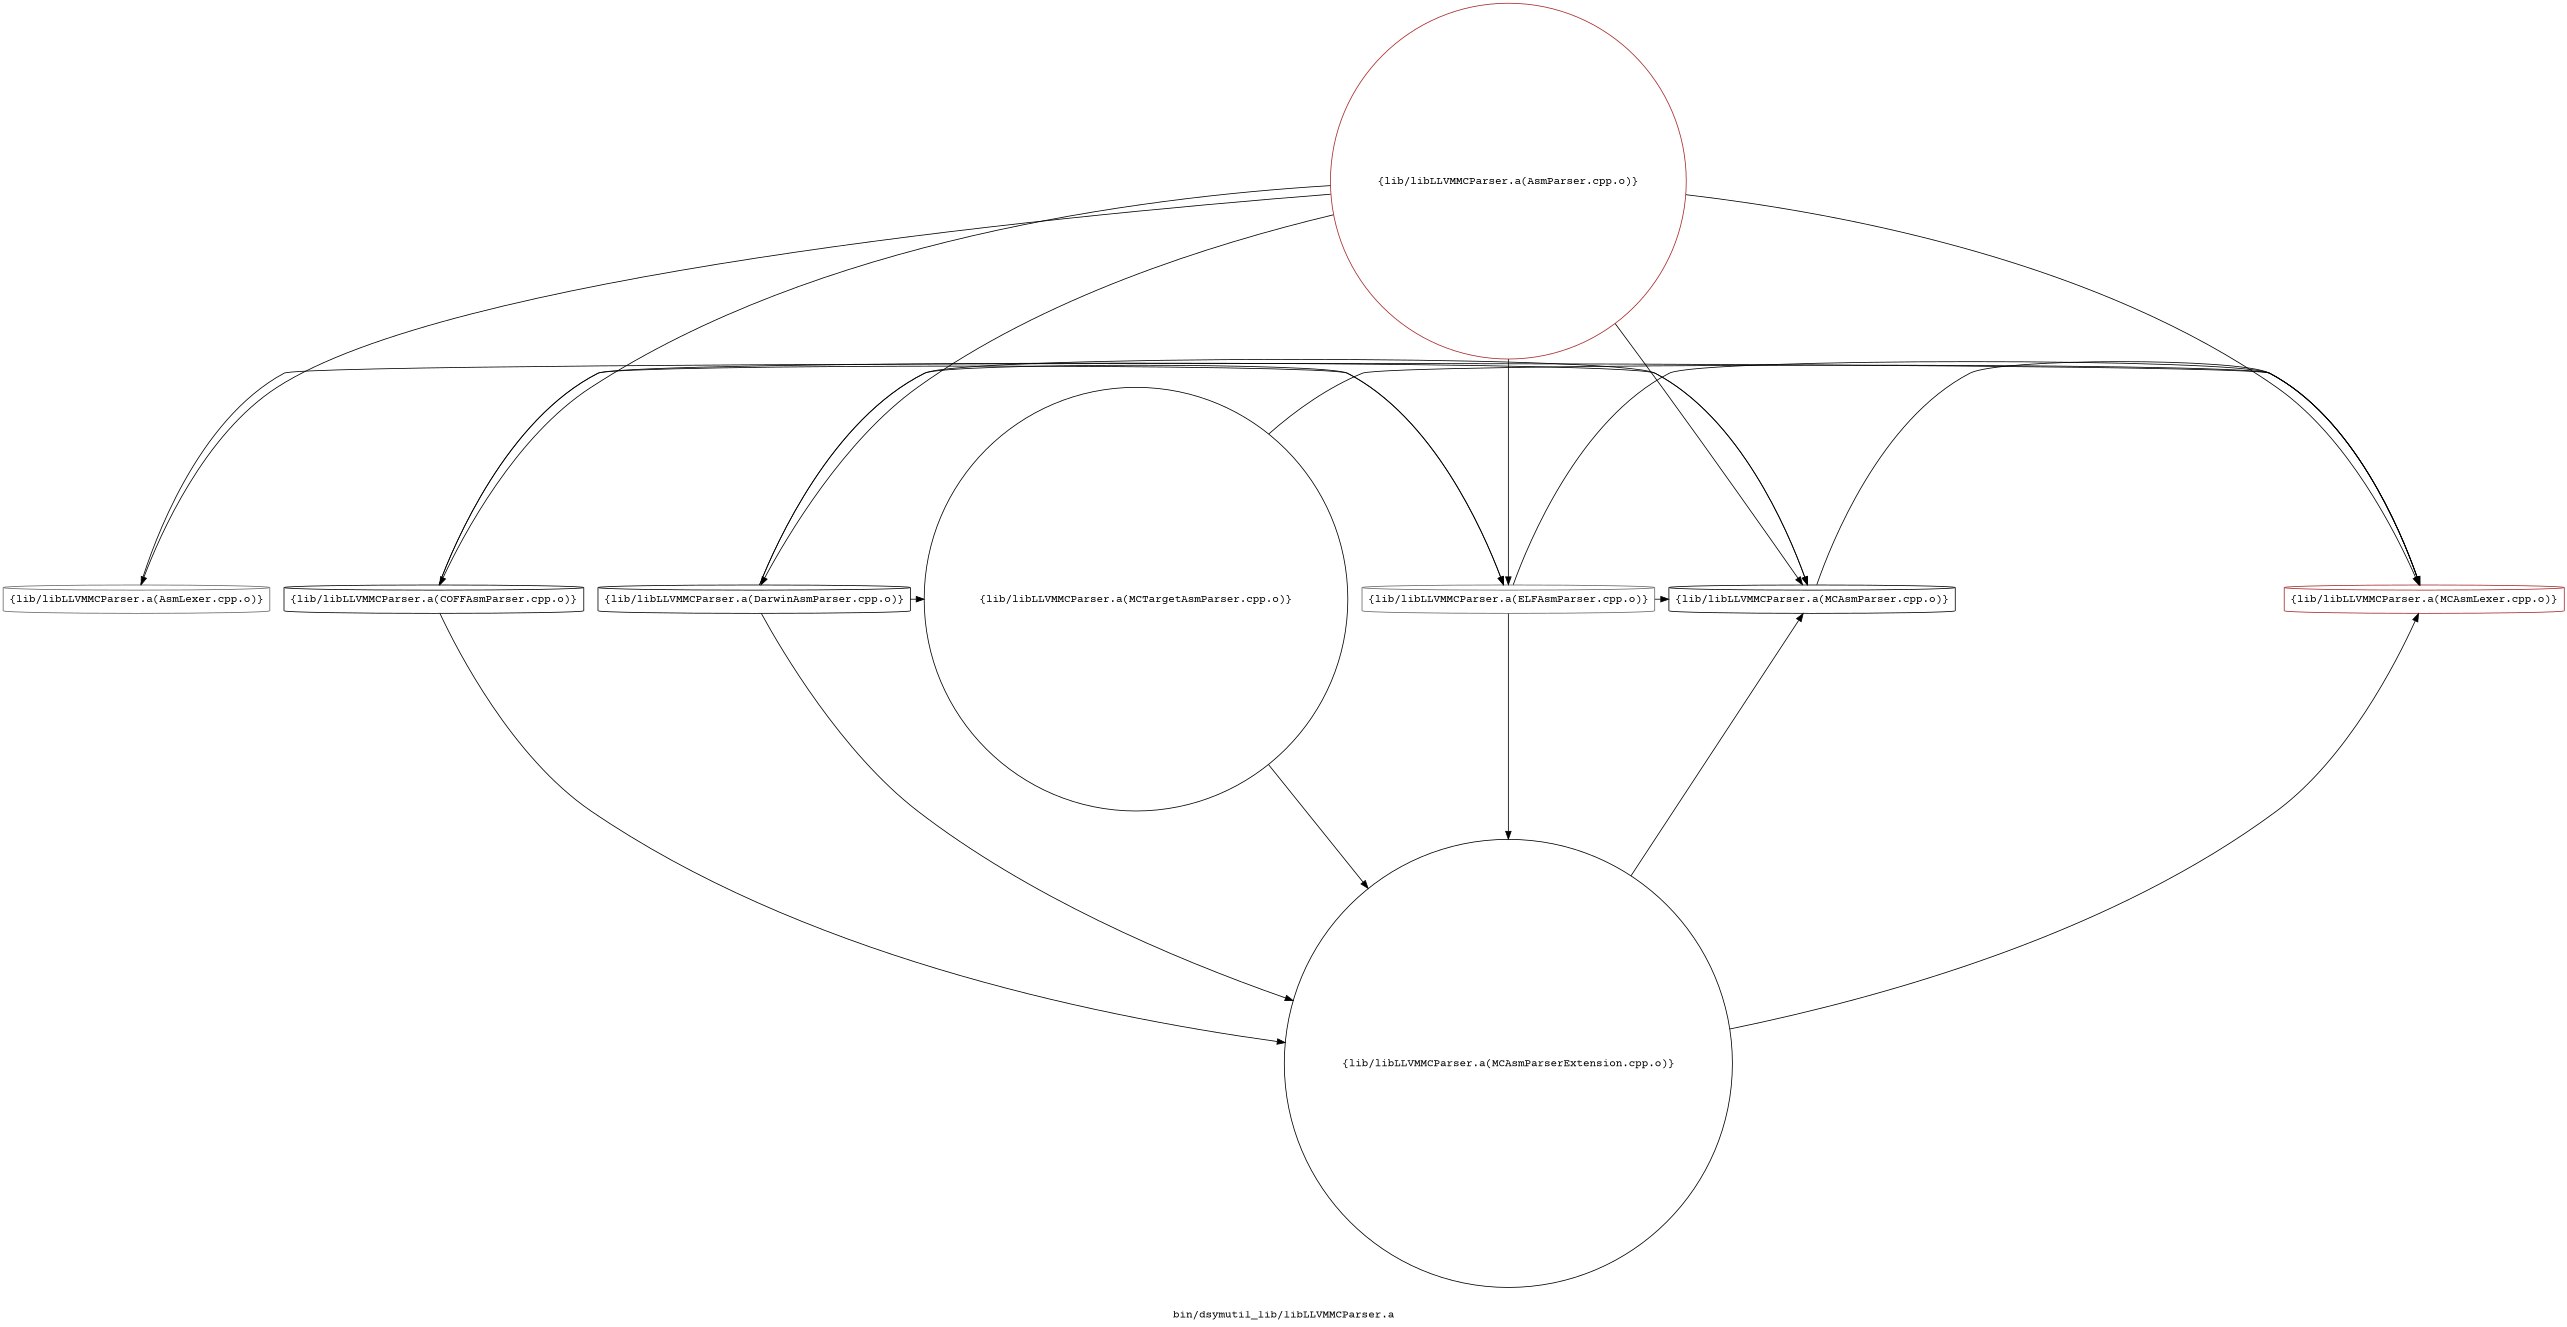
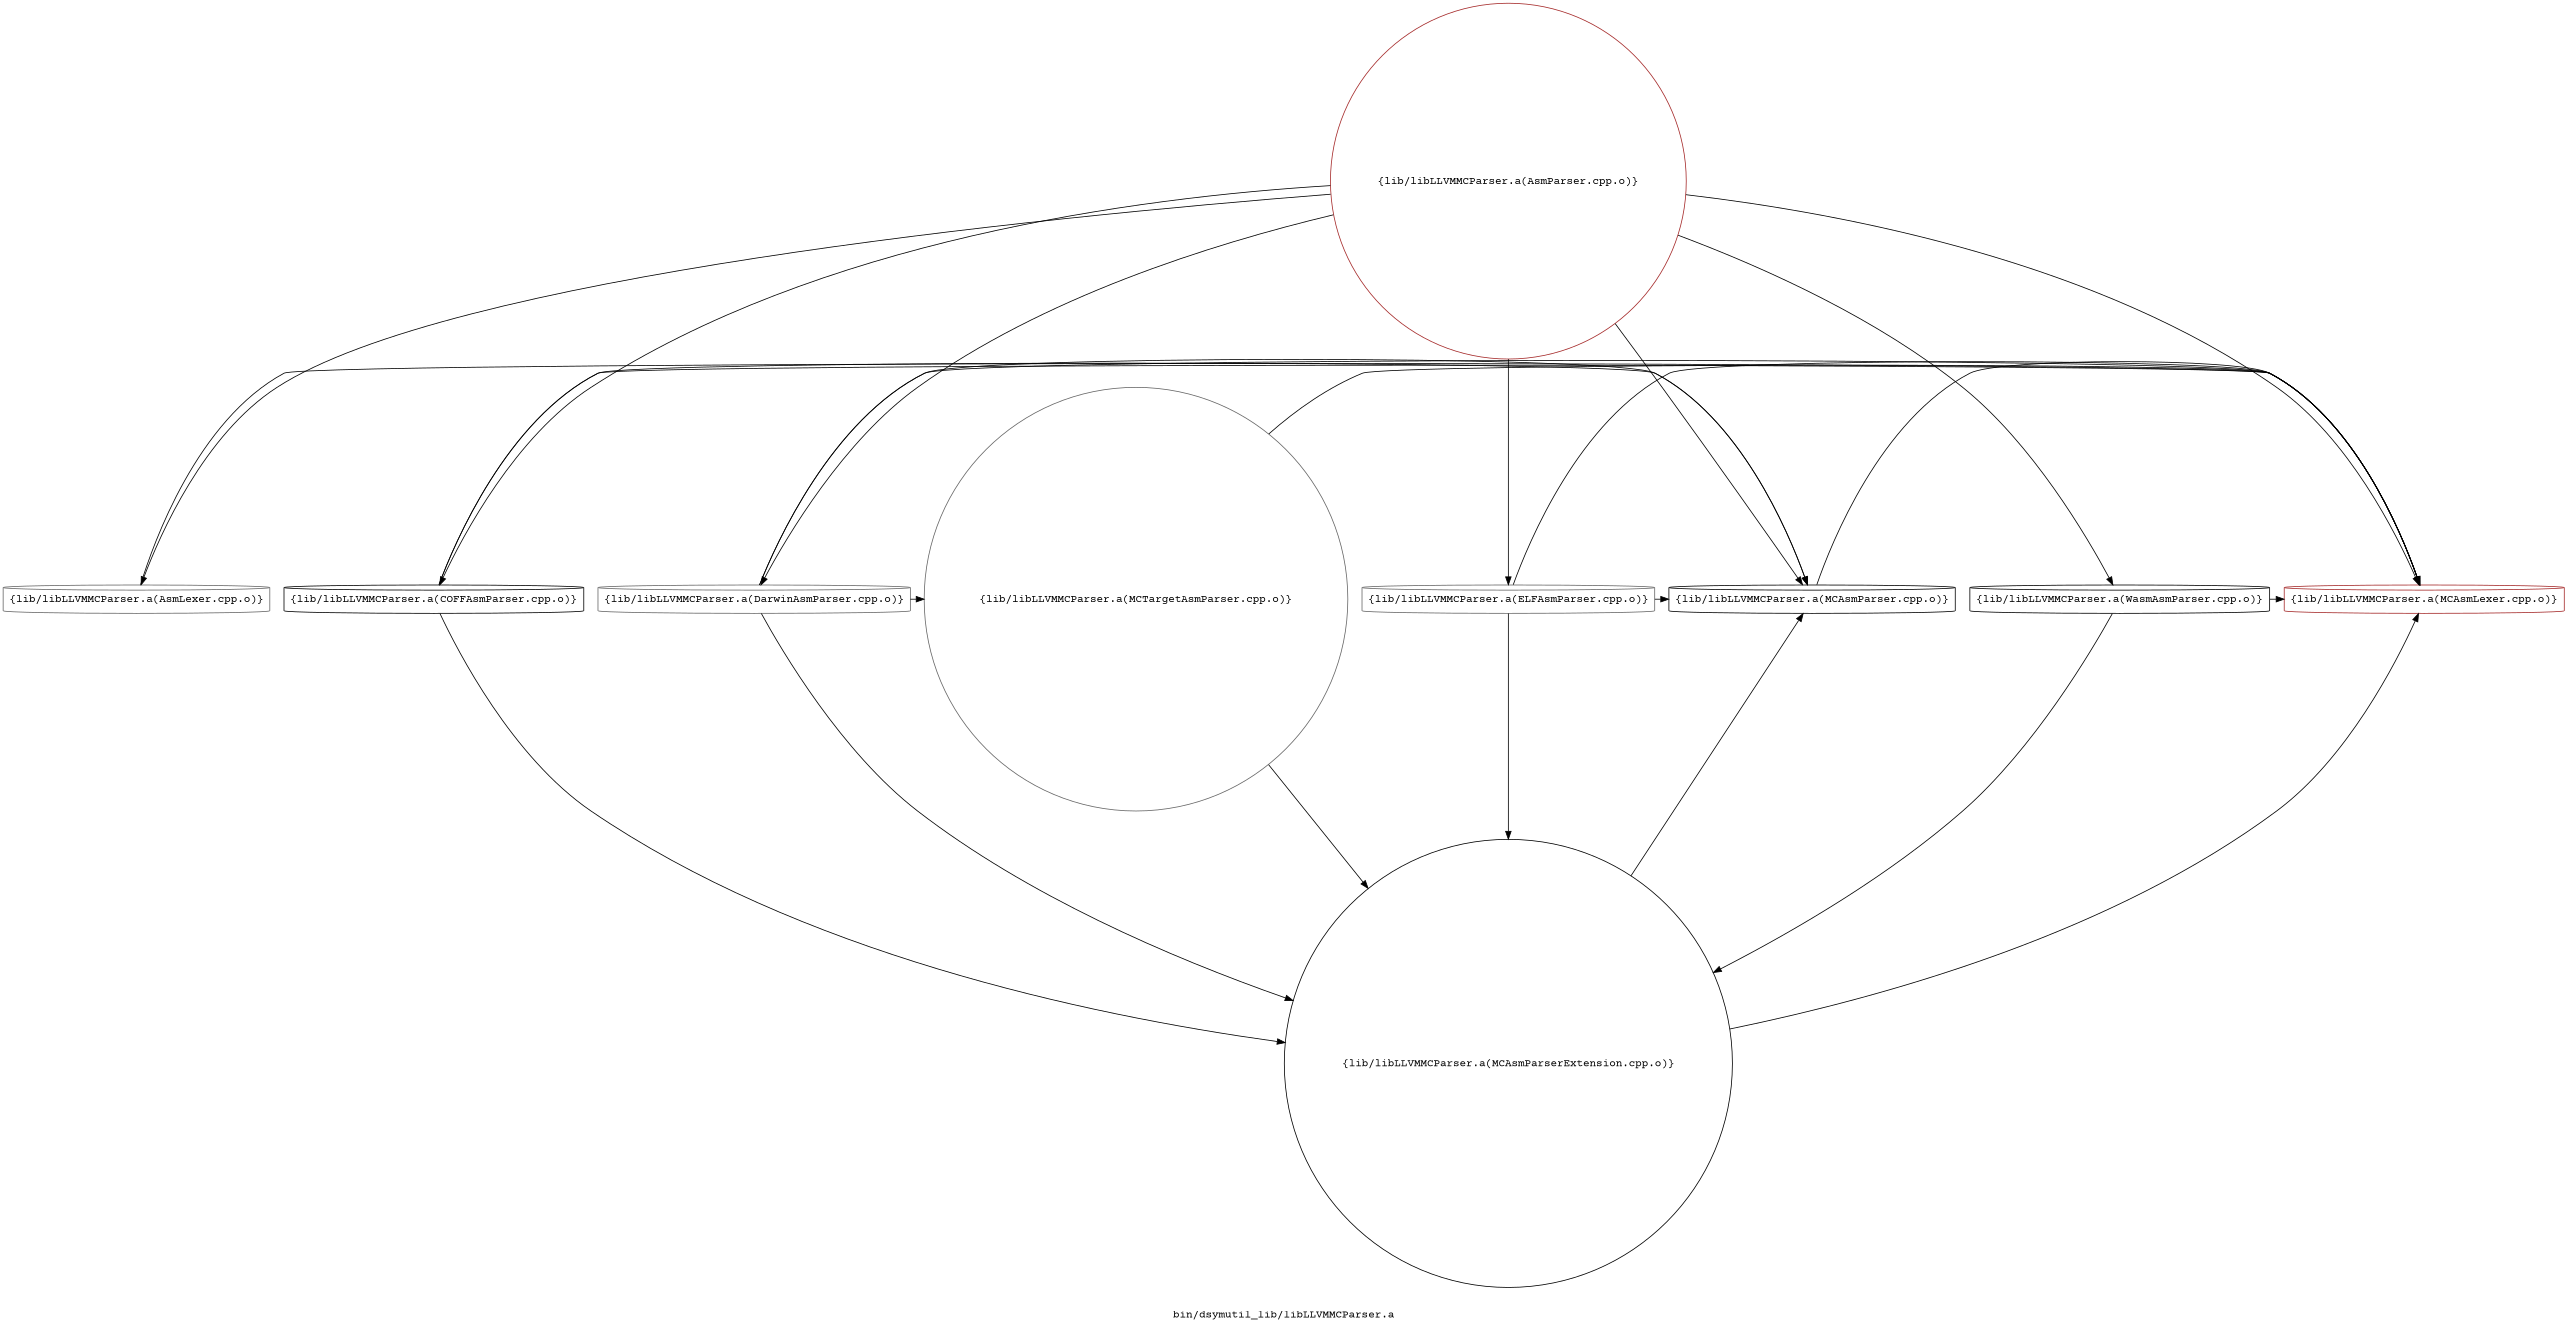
(1129, 365) -> (1589, 360)
(968, 366) -> (1427, 365)
(754, 599) -> (754, 599)
(1136, 599) -> (1136, 599)
none -> (2120, 599)
